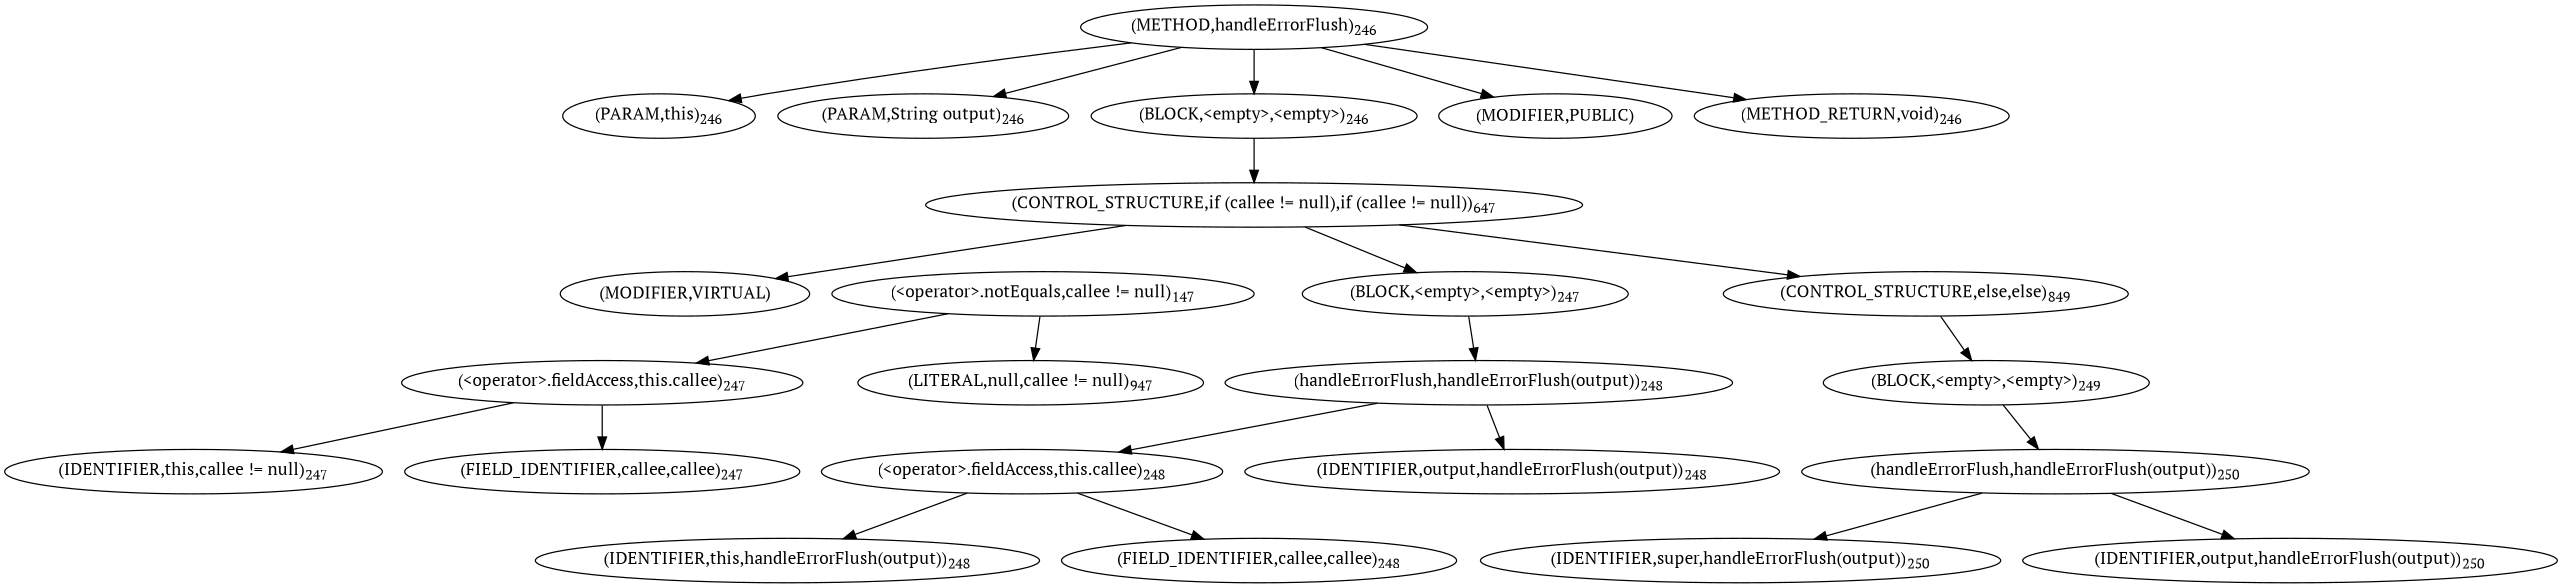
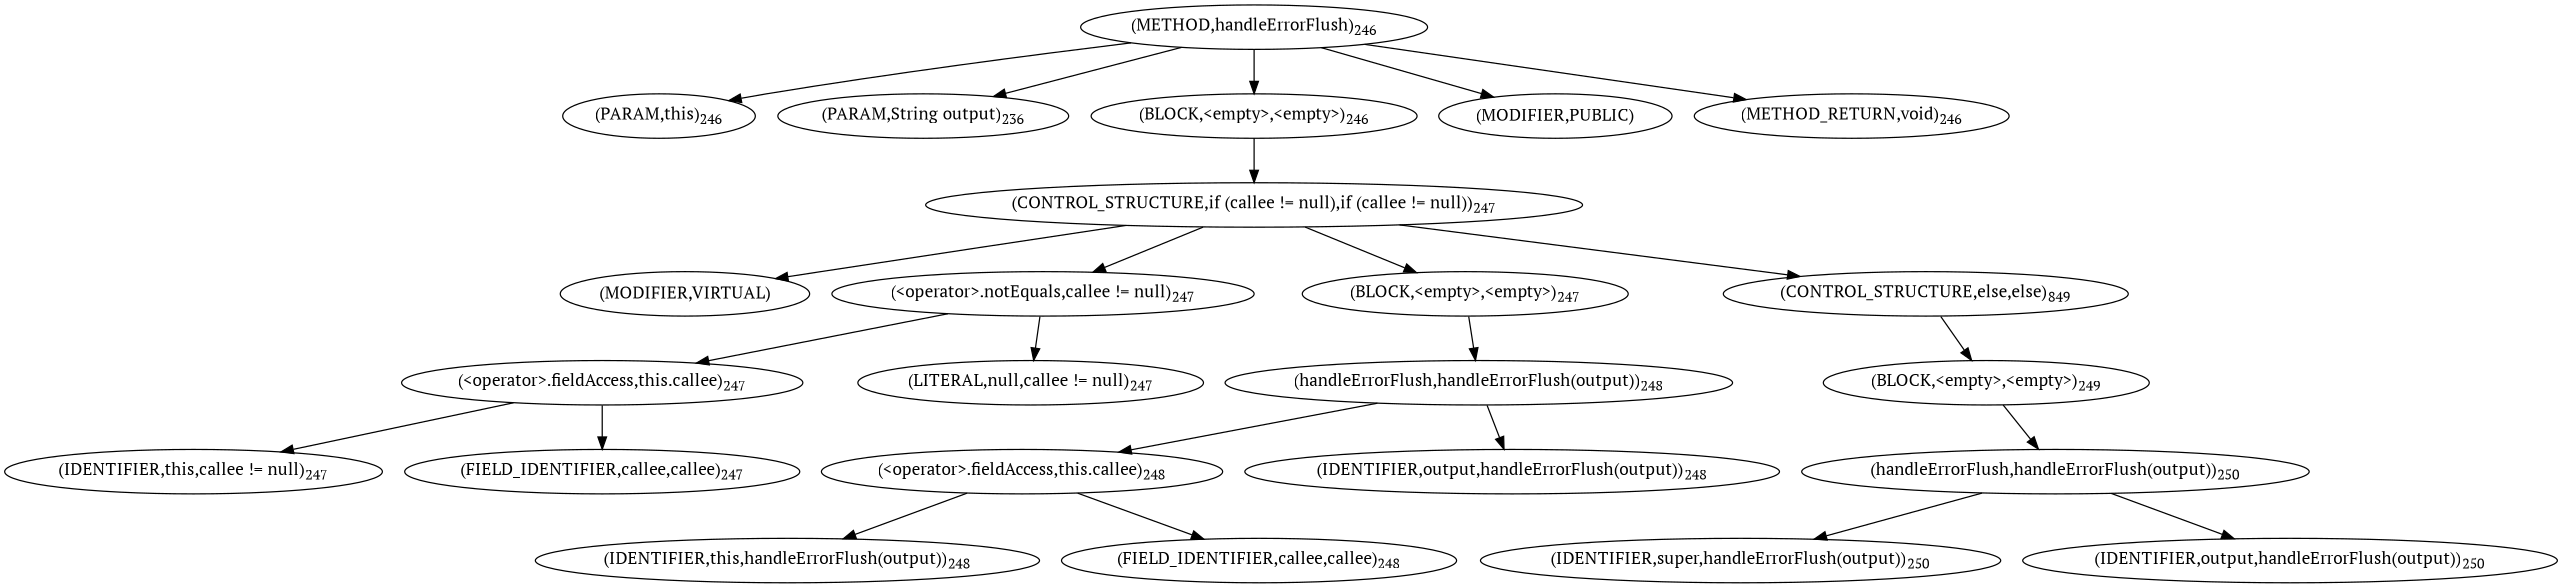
(1013, 114) -> (1013, 114)
(1485, 203) -> (1485, 203)
none -> (1154, 247)
(1184, 292) -> (1184, 292)
(1142, 381) -> (1142, 381)
